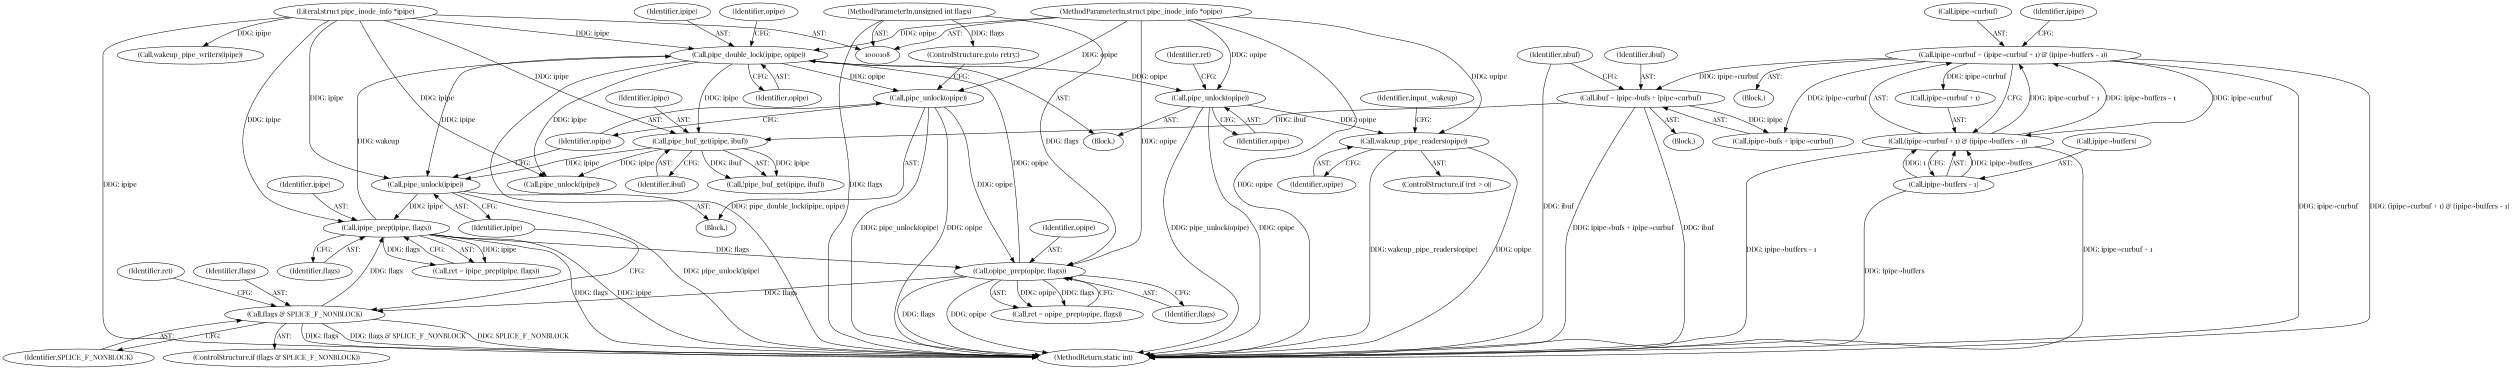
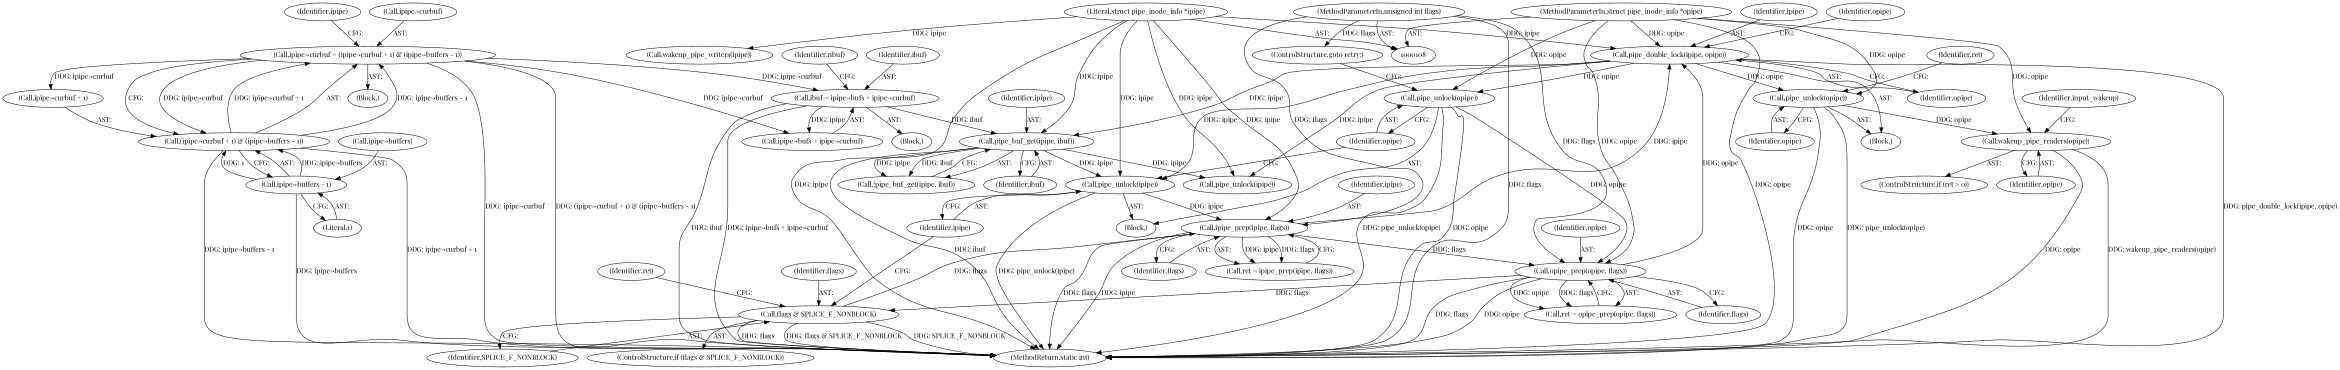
(379, 142) -> (1671, 142)
none -> (1335, 155)
none -> (958, 163)
none -> (337, 228)
(1478, 342) -> (870, 221)
